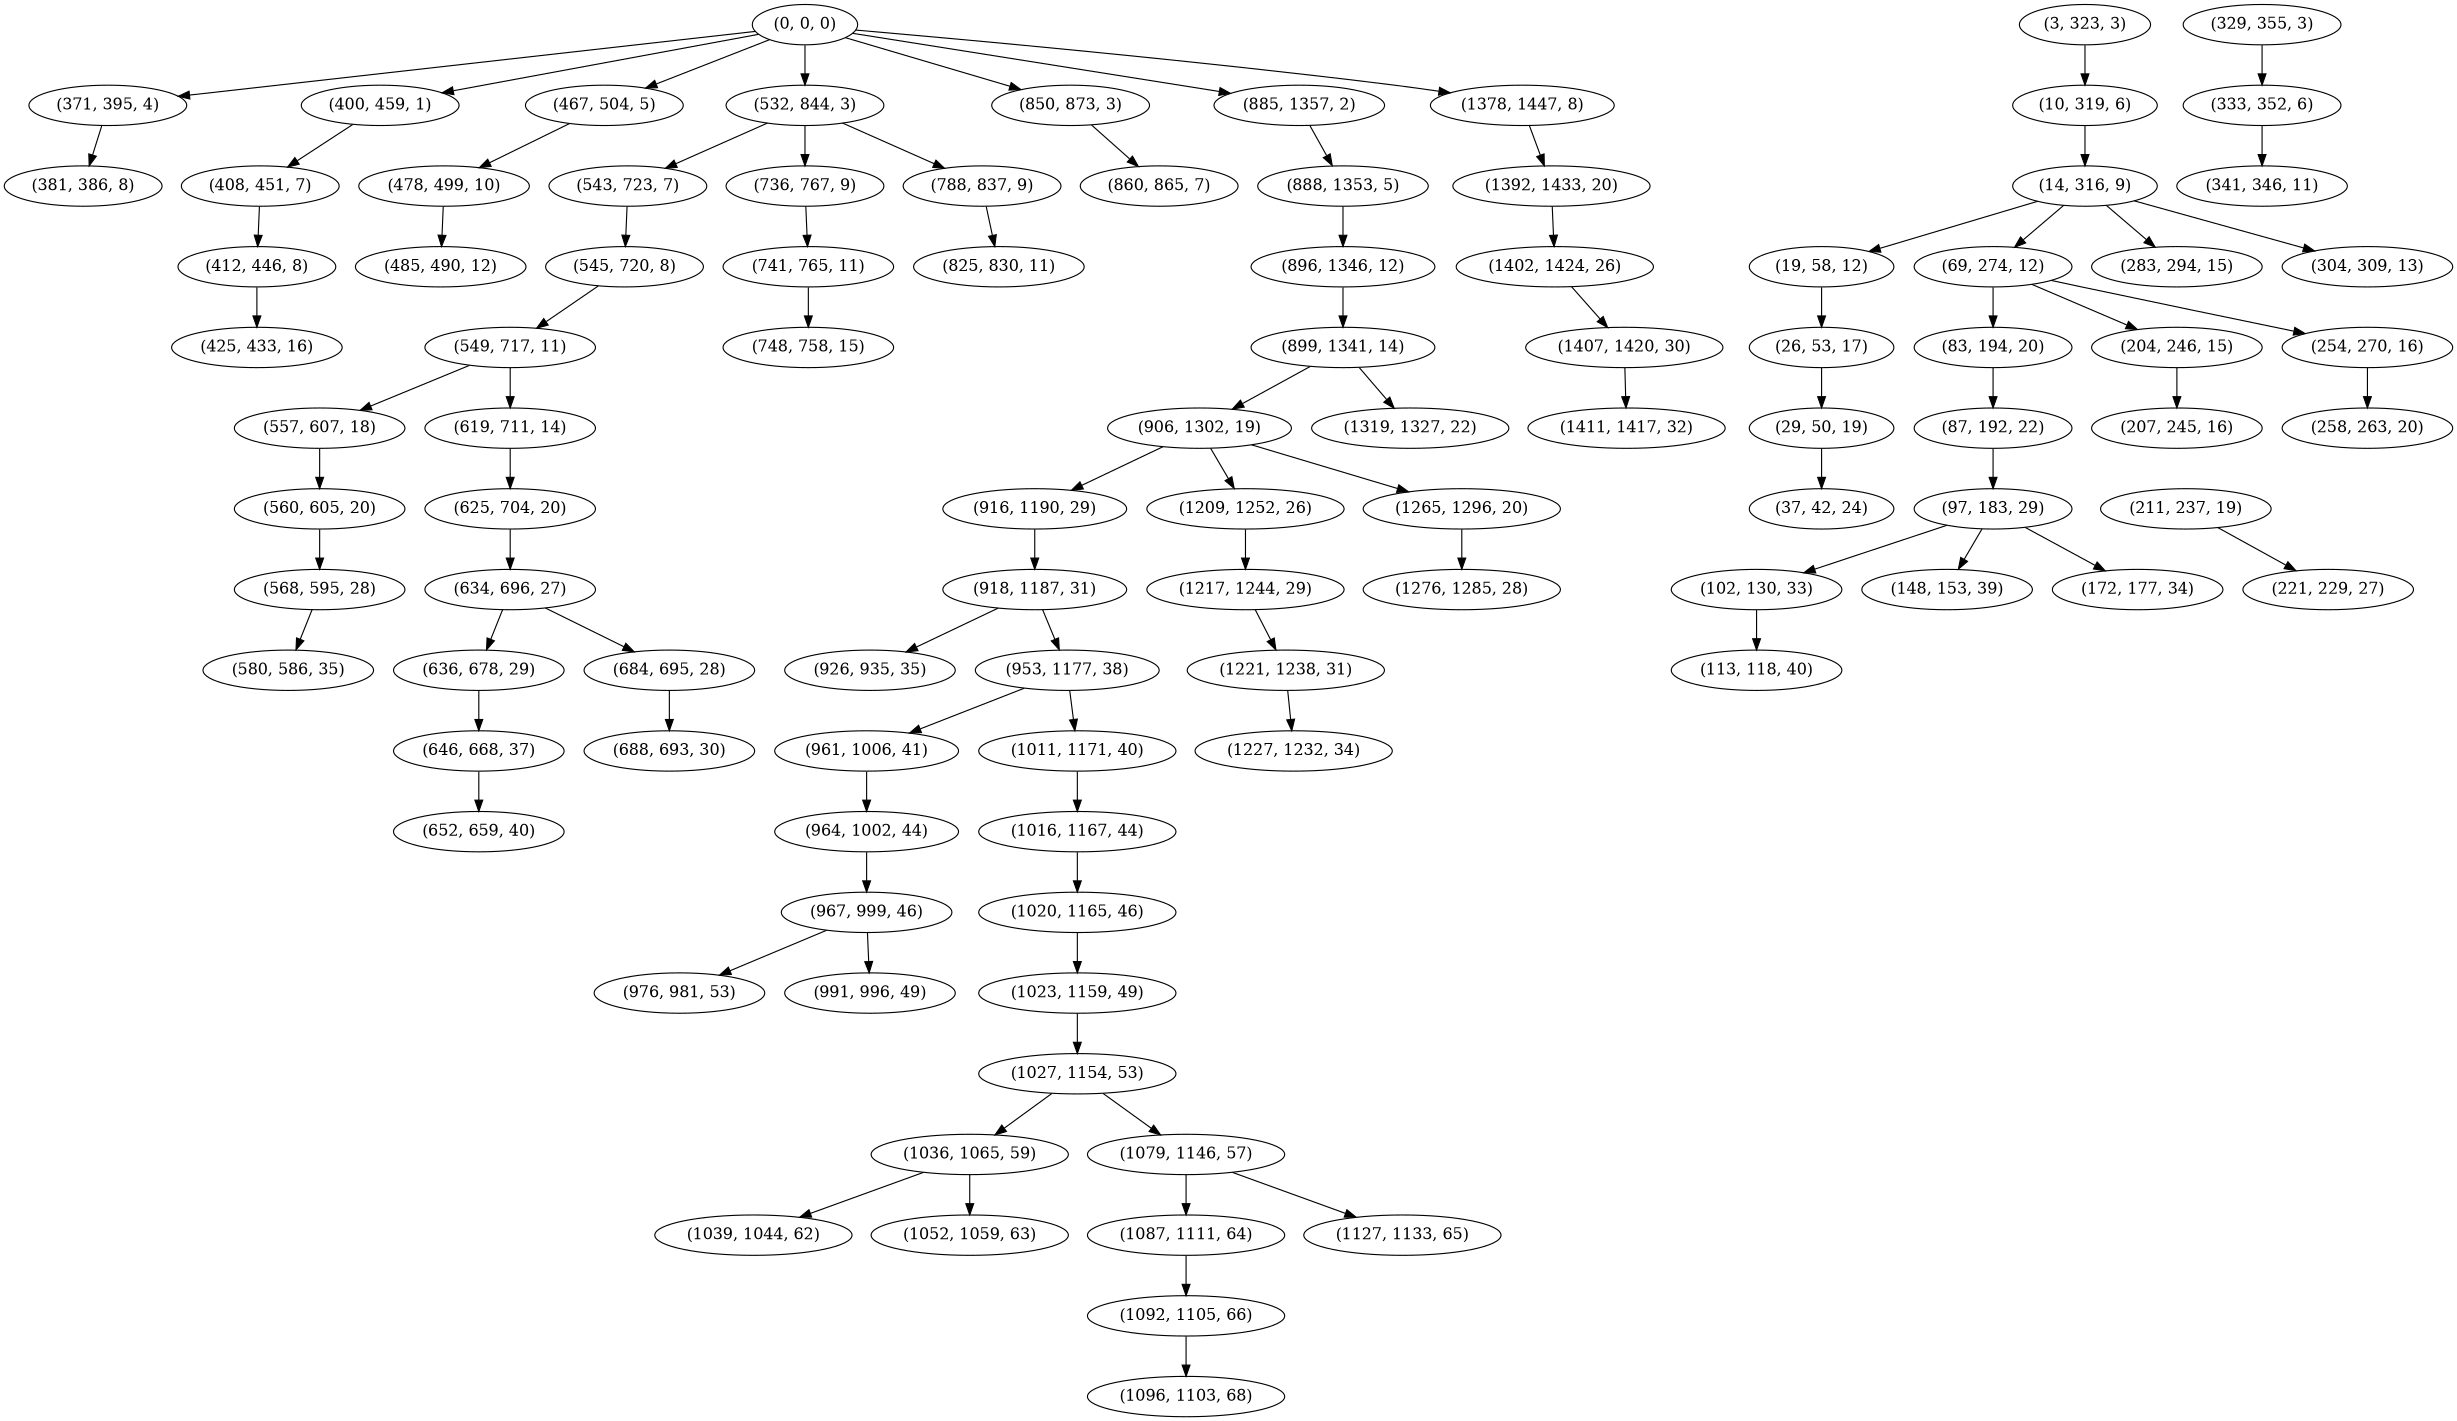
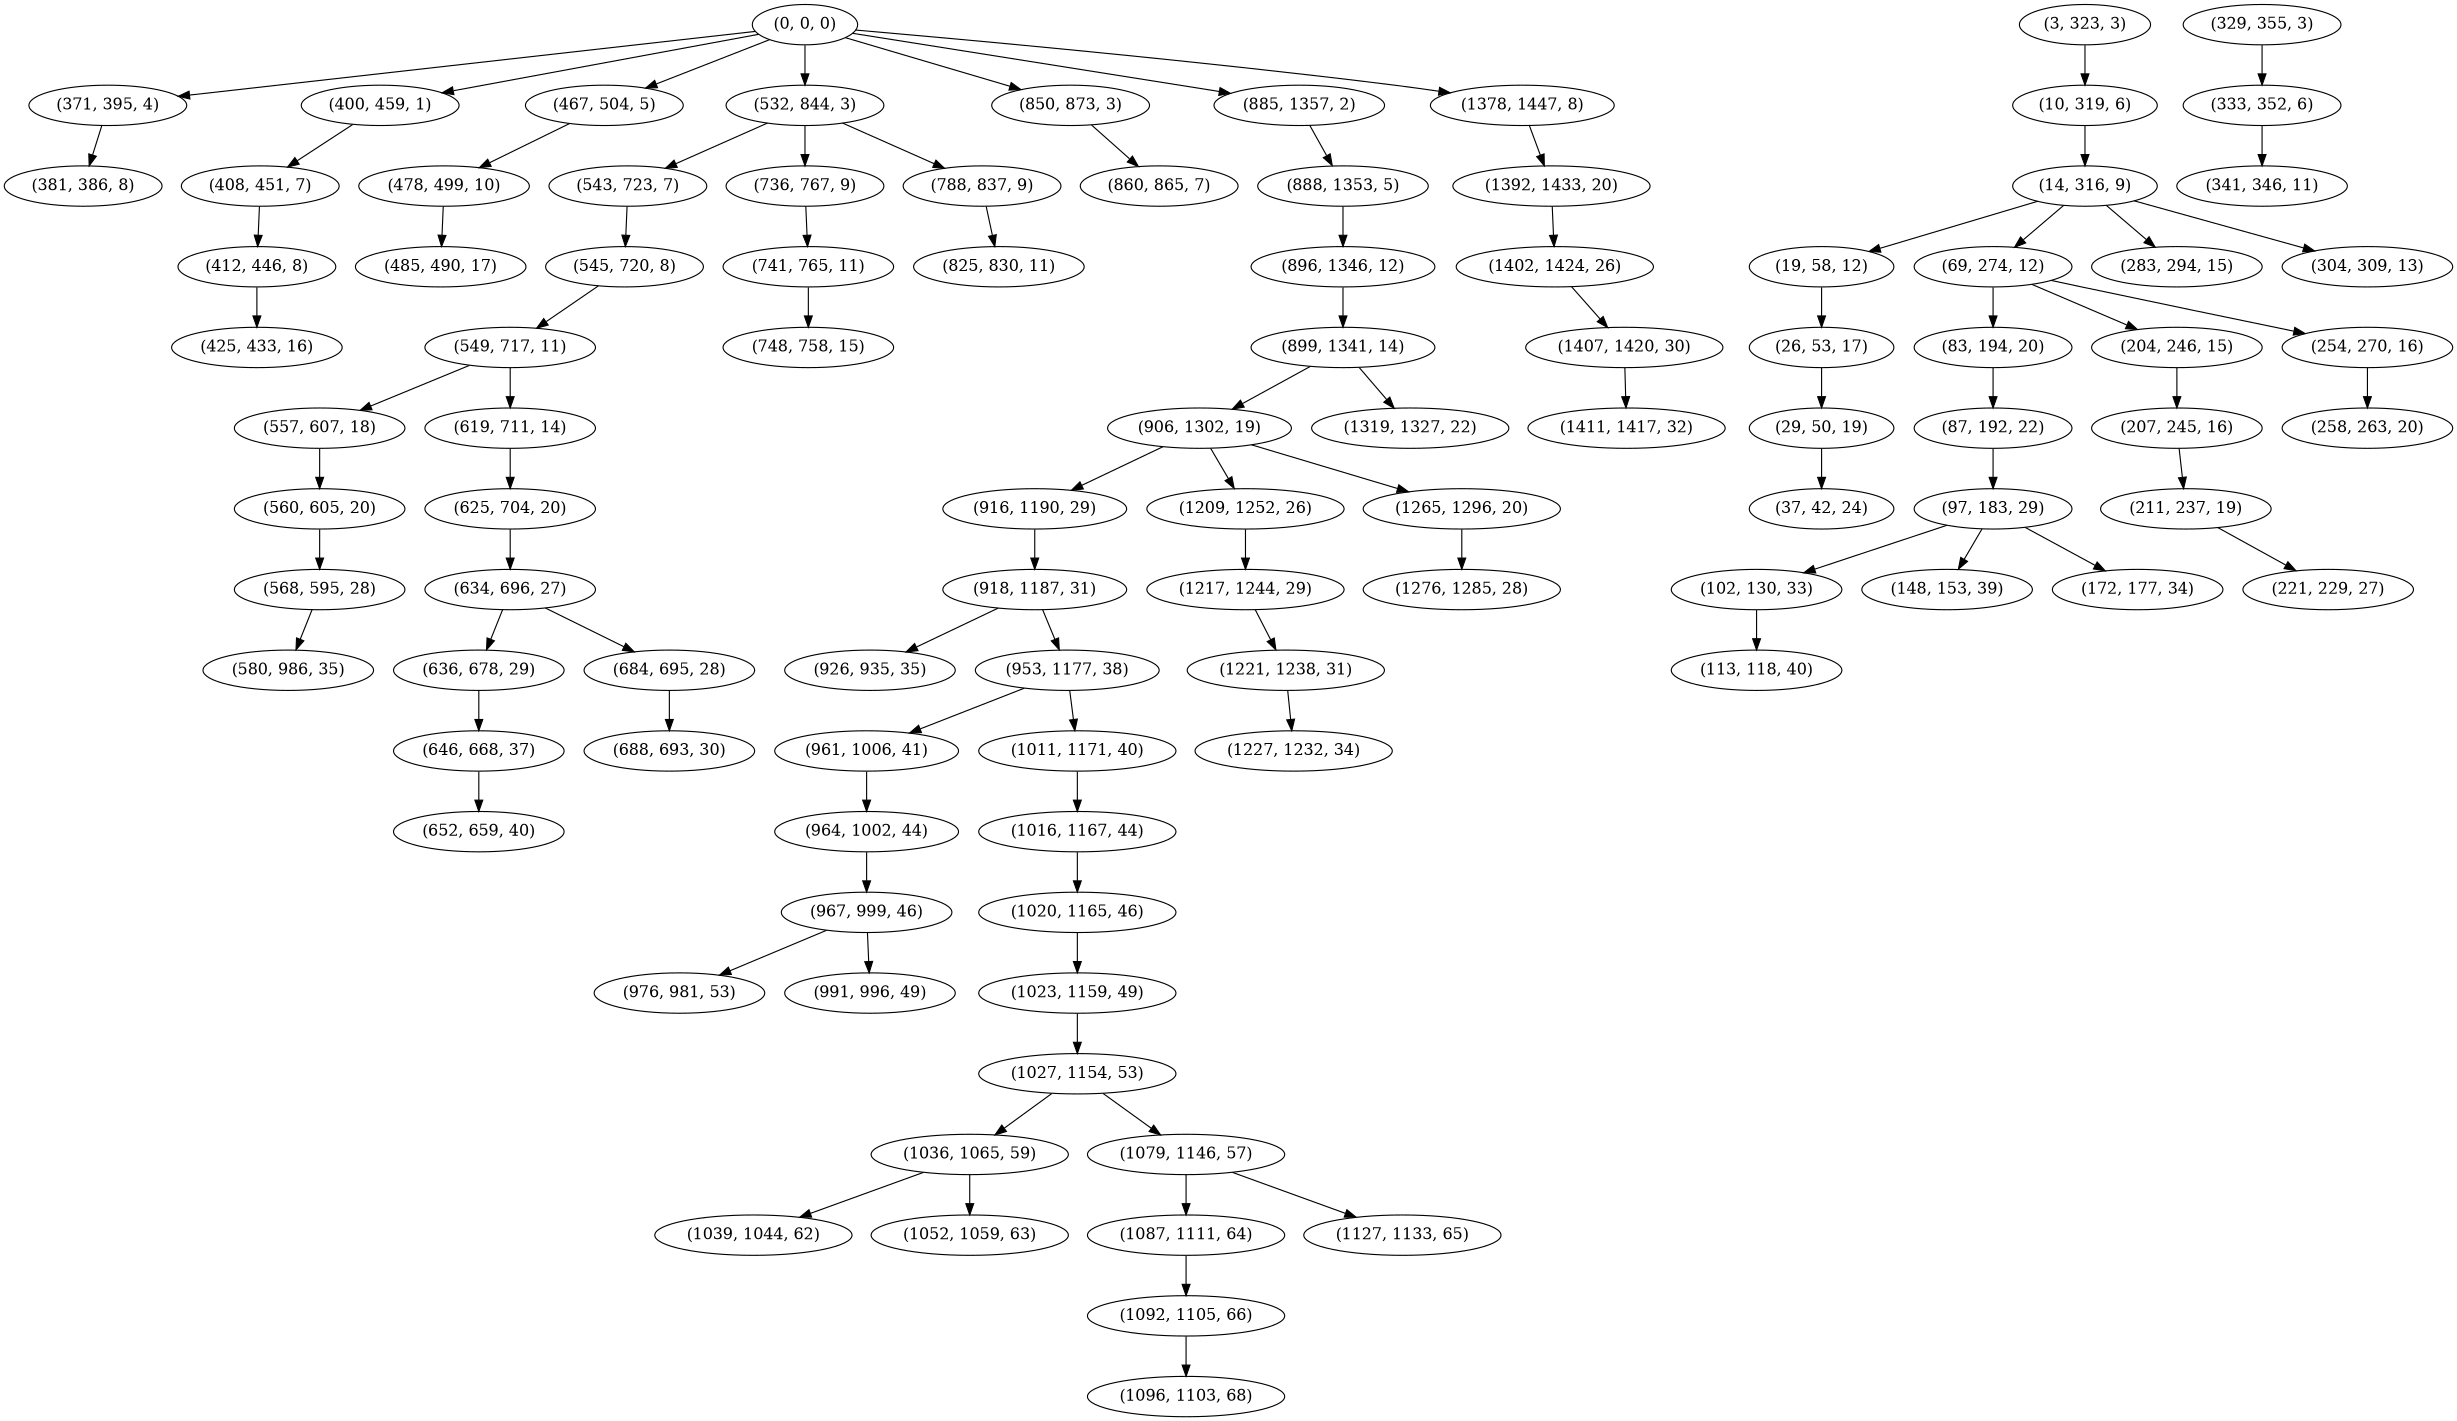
(441, 267) -> (441, 267)
none -> (2181, 463)
(288, 670) -> (288, 670)
